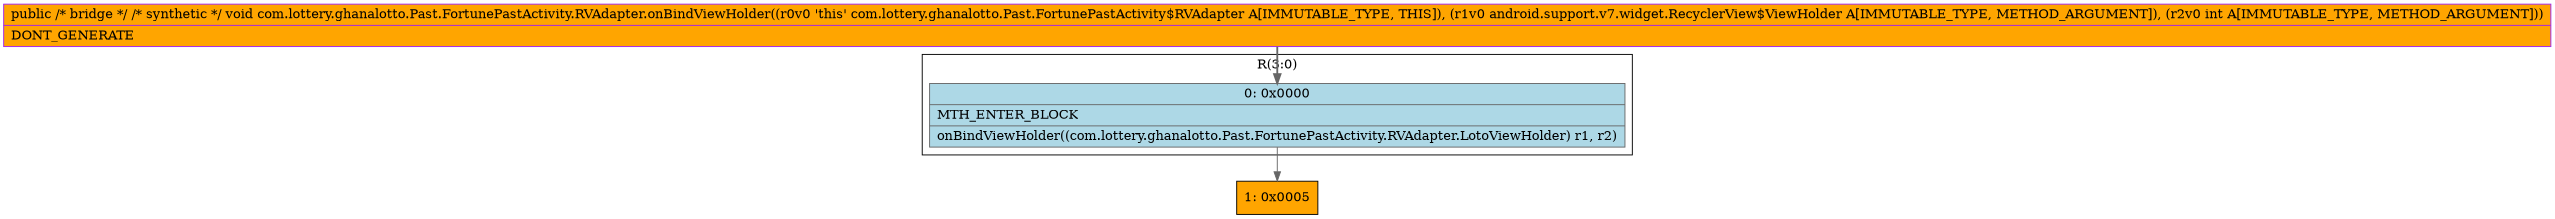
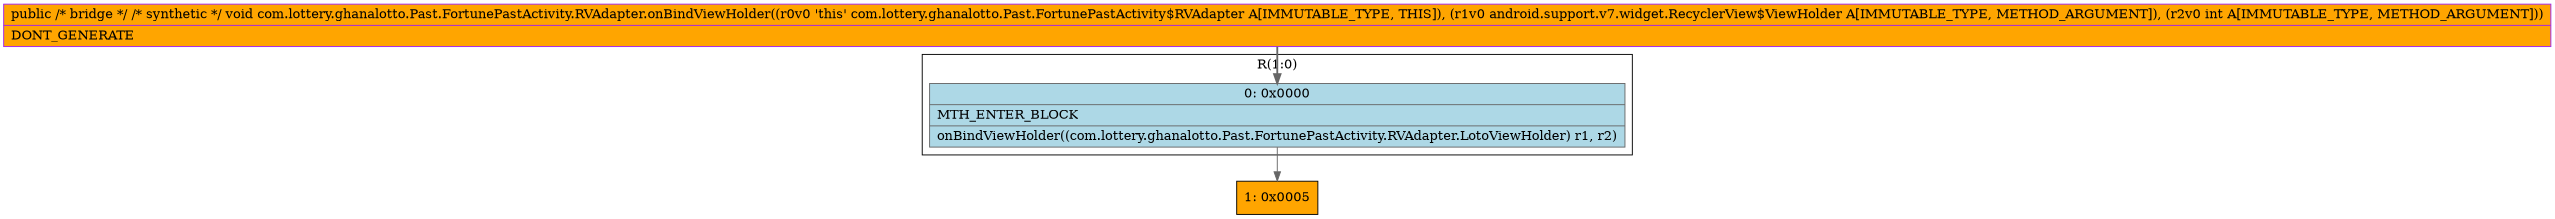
(1277, 65) -> (1277, 65)
